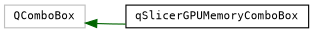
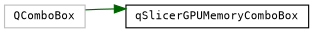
(111, 24) -> (100, 9)
